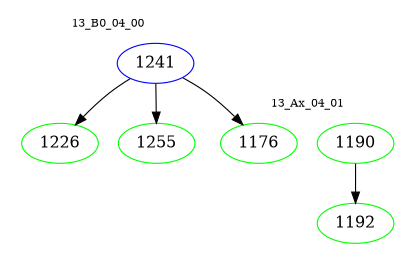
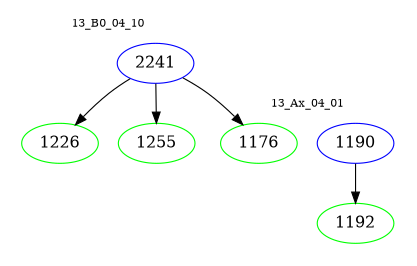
(108, 24) -> (108, 24)
(156, 63) -> (156, 63)
(356, 143) -> (356, 143)
